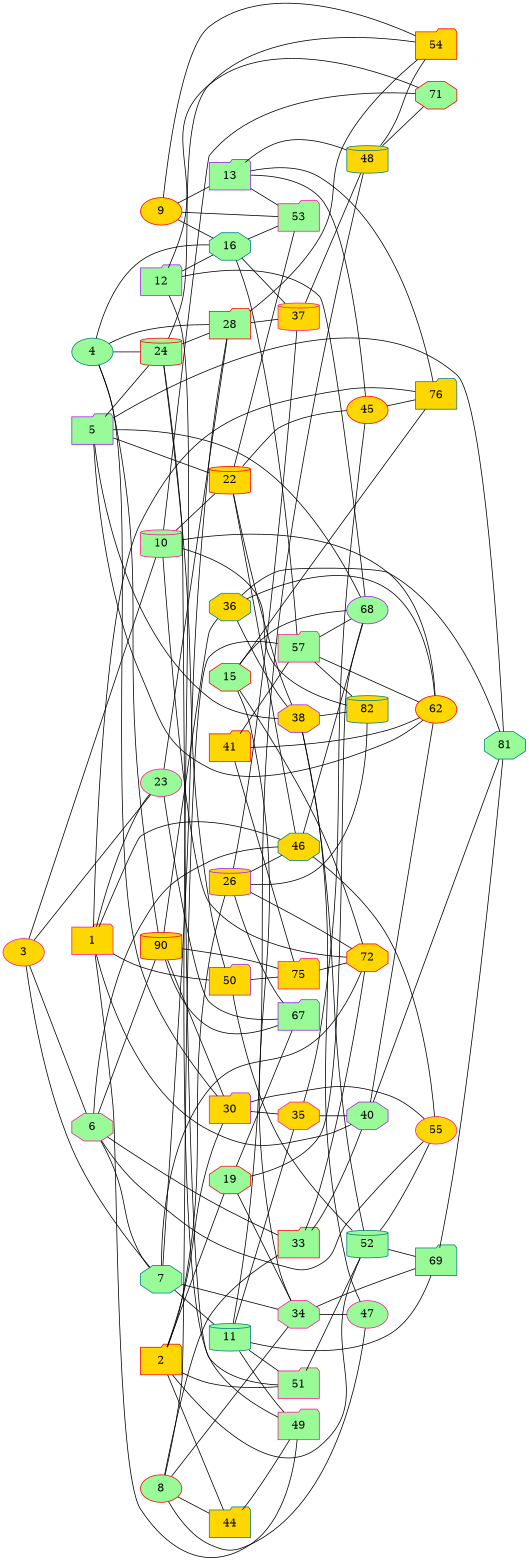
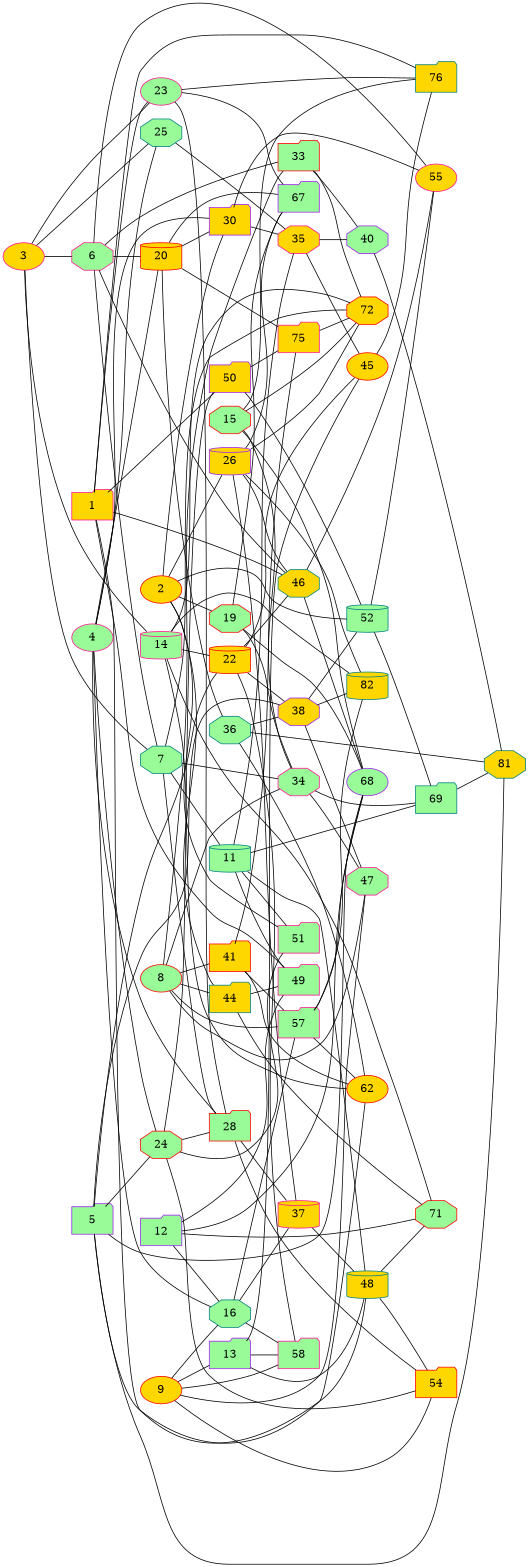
none -> (161, 133)
(299, 217) -> (299, 1355)
(378, 237) -> (298, 80)
(92, 352) -> (92, 638)
(161, 352) -> (161, 1145)
(161, 544) -> (161, 645)
(230, 607) -> (230, 730)
(505, 745) -> (505, 764)
(402, 913) -> none
(161, 946) -> (161, 256)
none -> (200, 967)
(169, 1099) -> (117, 1062)
none -> (324, 1123)
none -> (341, 1209)
(367, 1314) -> (367, 881)
(330, 1320) -> none
(161, 1361) -> (161, 589)
